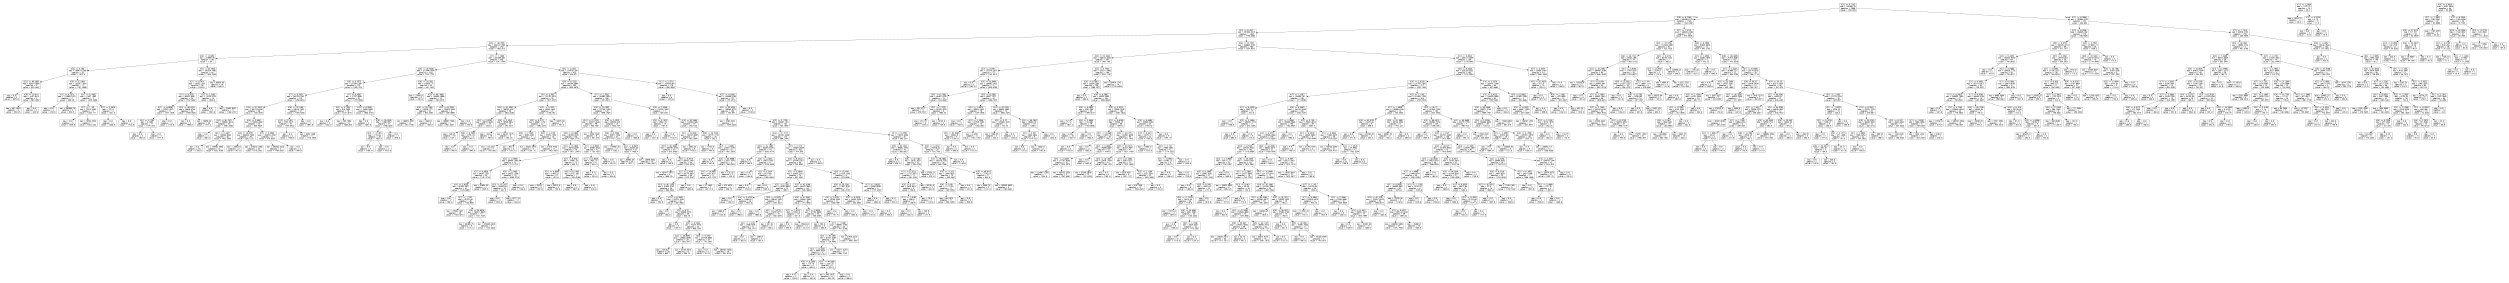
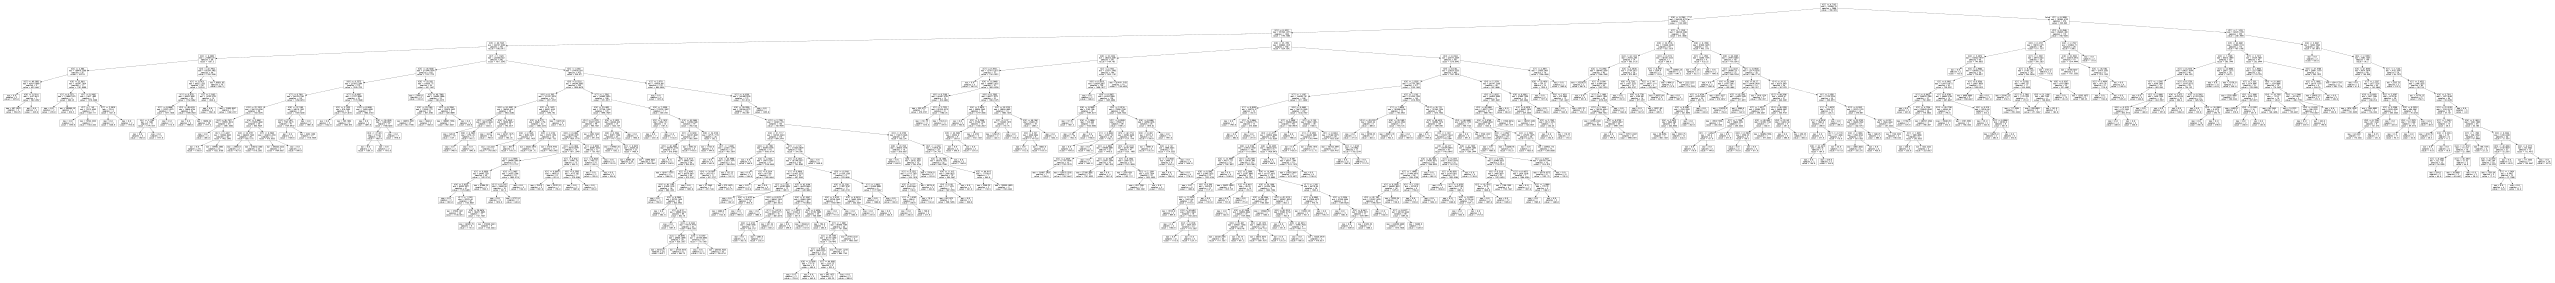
(2053, 103) -> (2027, 104)
none -> (2444, 110)
(727, 123) -> none
(1907, 130) -> (1899, 129)
none -> (1855, 149)
